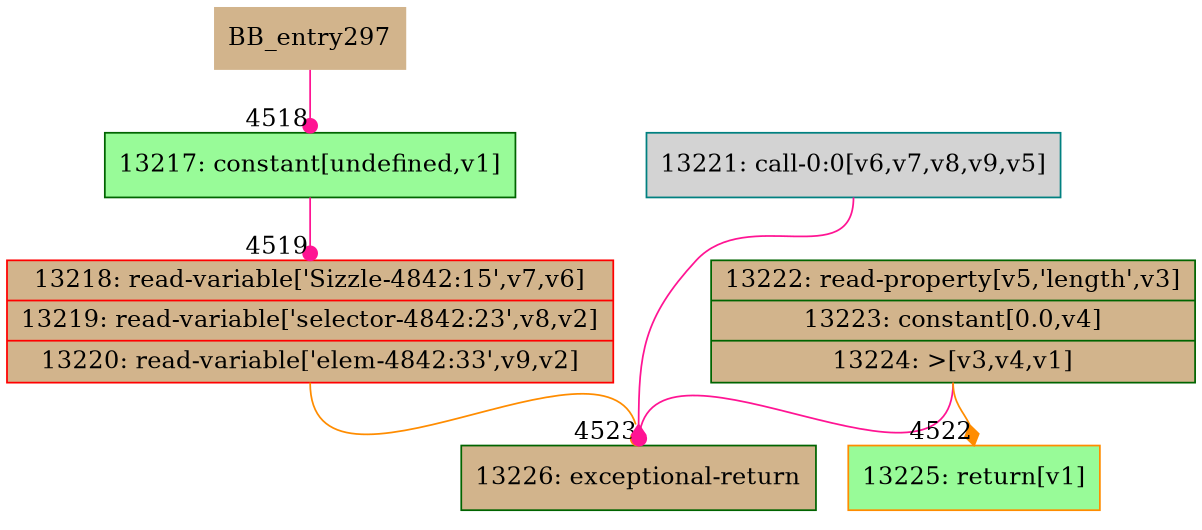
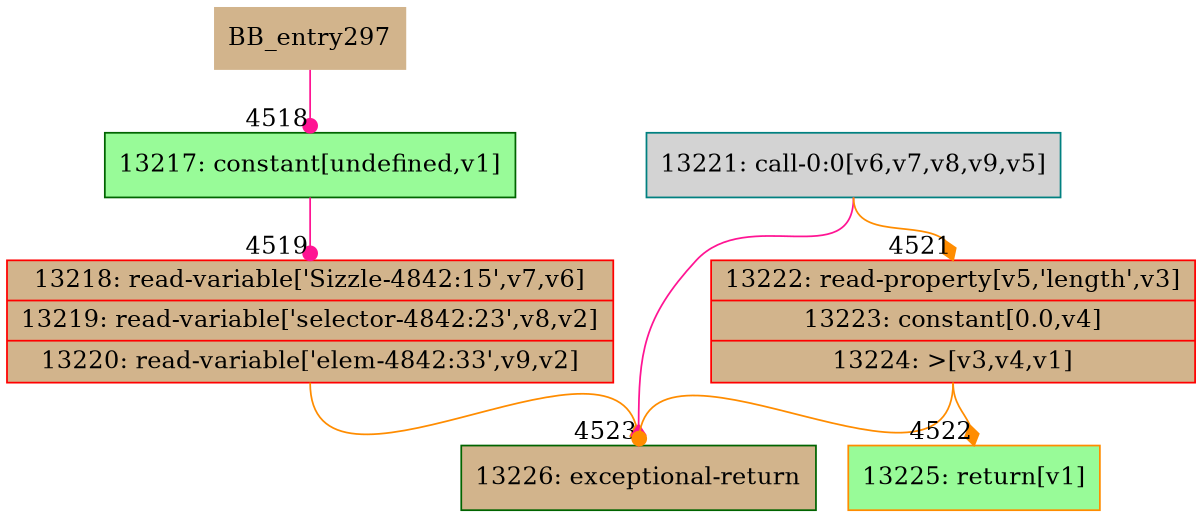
none -> (893, 228)
(953, 321) -> (953, 321)
(803, 416) -> (803, 416)
(464, 417) -> (464, 417)
